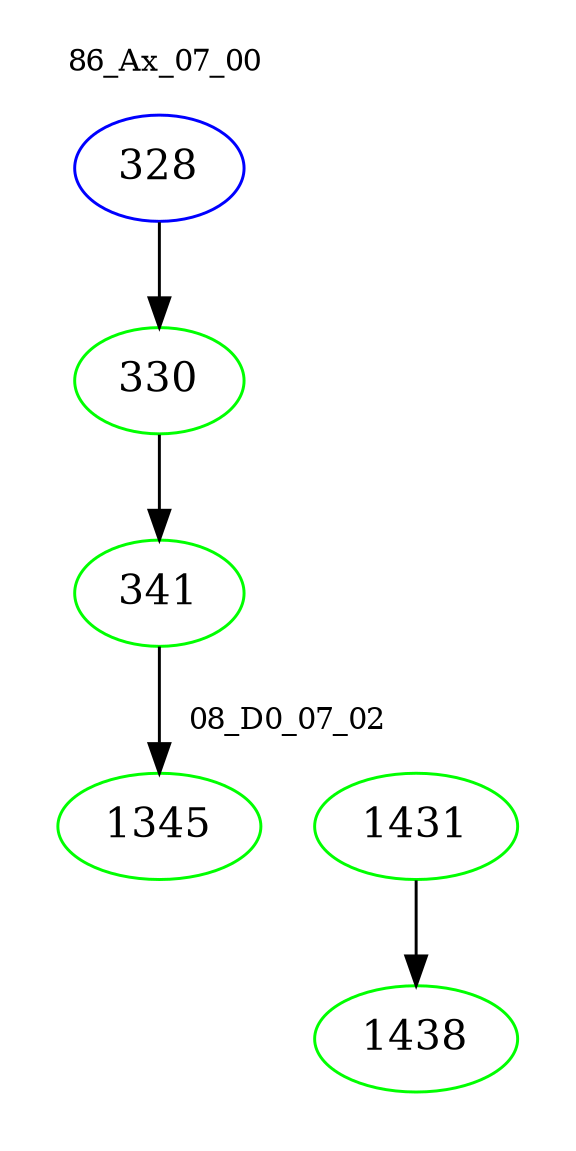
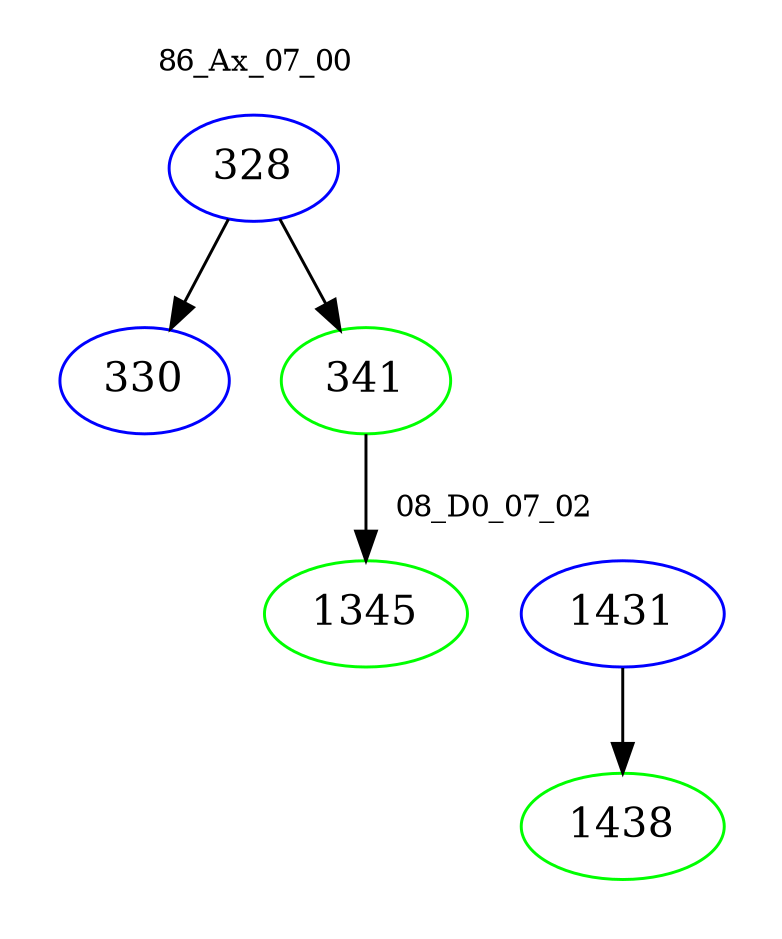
(159, 381) -> (145, 381)
(159, 473) -> (303, 261)
(416, 826) -> (623, 614)
